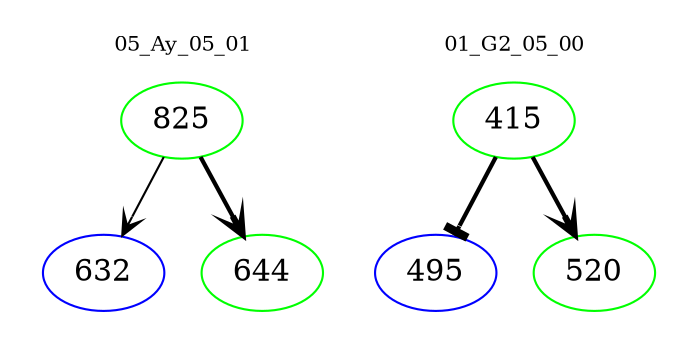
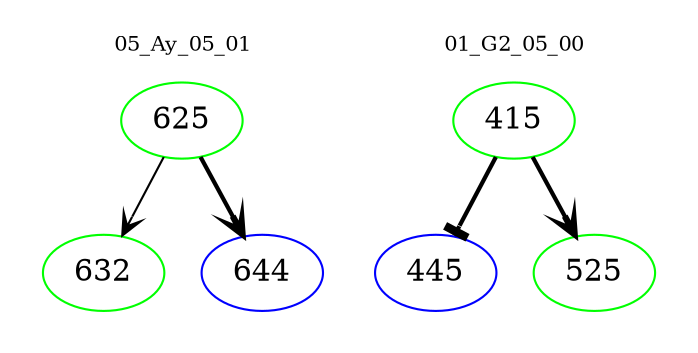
(182, 121) -> (182, 121)
(104, 273) -> (104, 273)
(262, 273) -> (262, 273)
(436, 273) -> (436, 273)
(594, 273) -> (594, 273)
